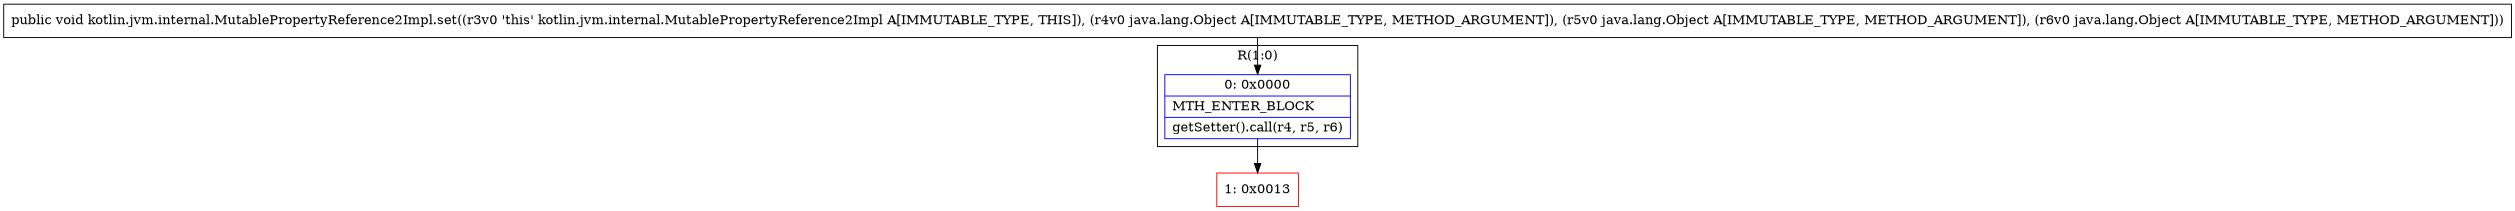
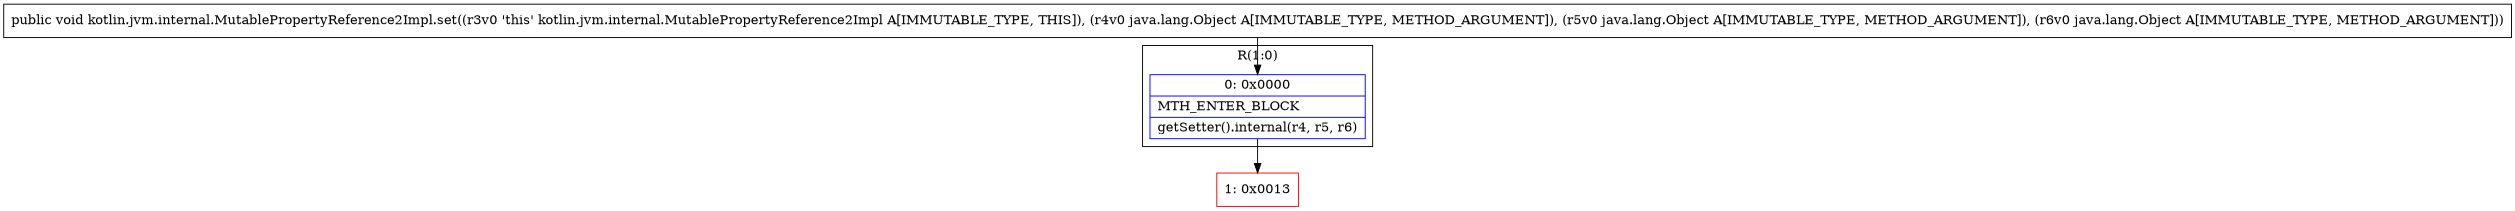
(1258, 128) -> (1258, 128)
